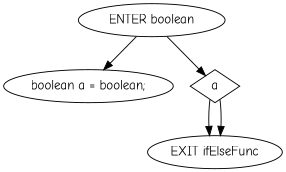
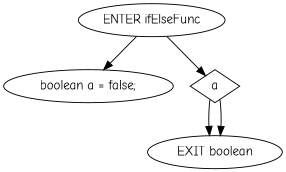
(152, 20) -> (152, 20)
(88, 86) -> (88, 86)
(215, 152) -> (215, 152)
